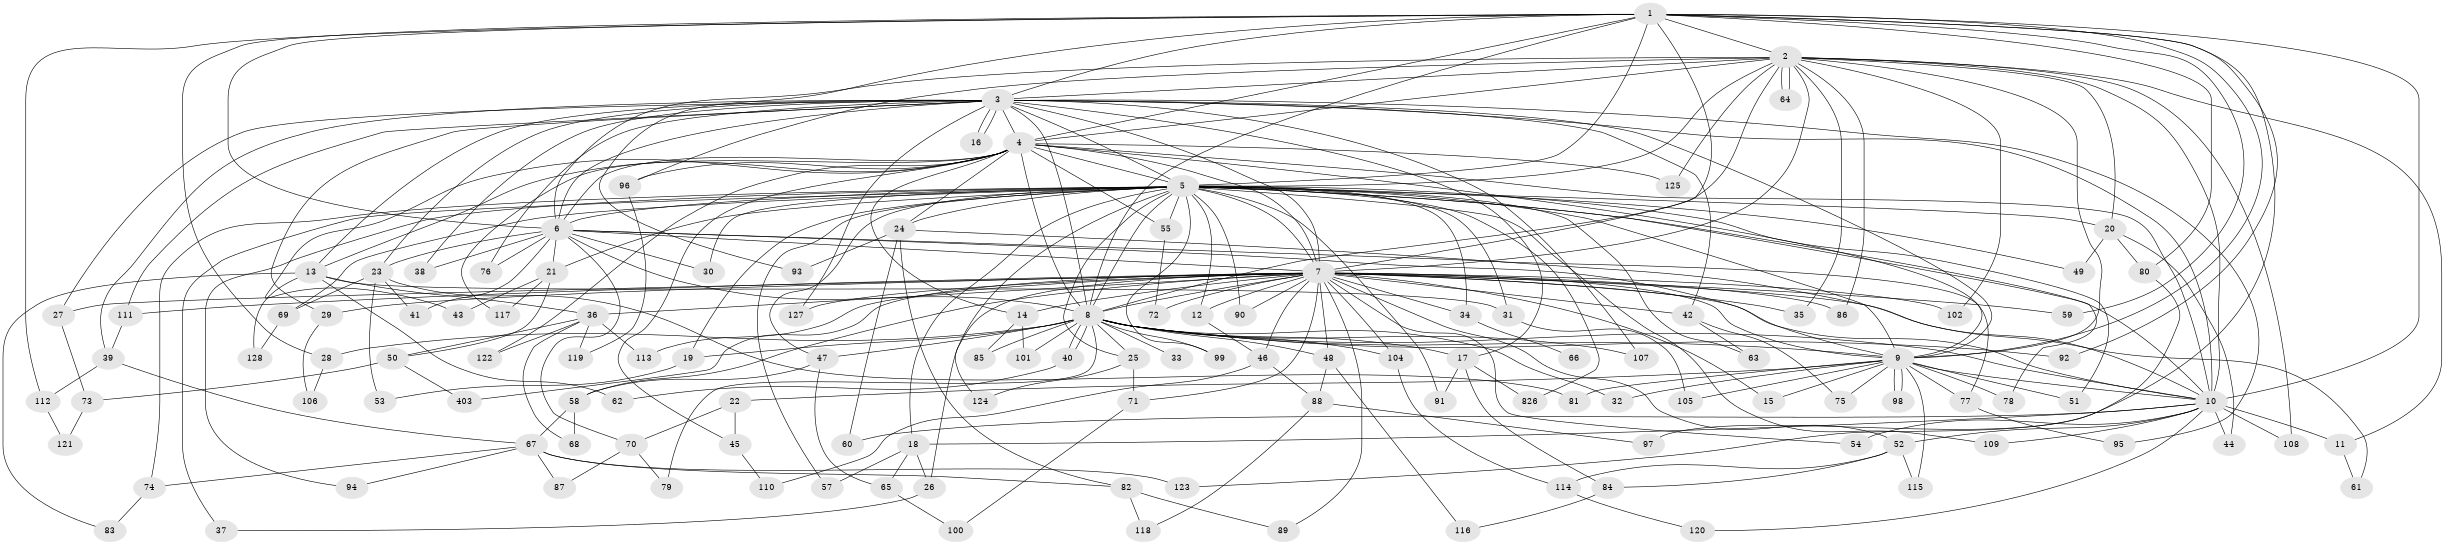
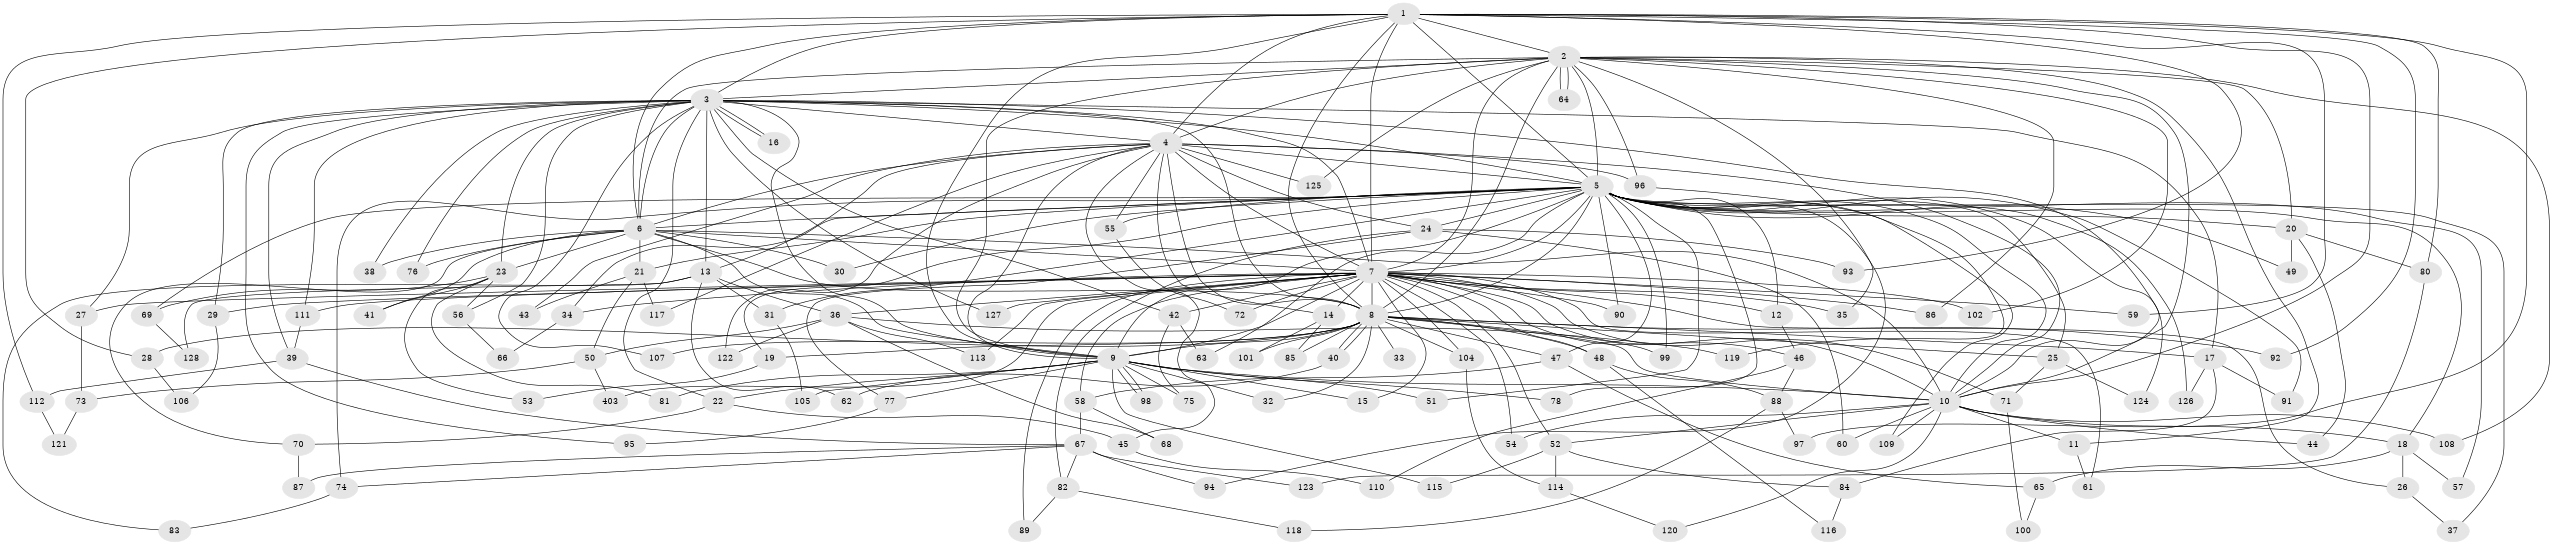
none -> (666, 274)
none -> (459, 315)
(1530, 402) -> (2186, 402)
(667, 488) -> none
